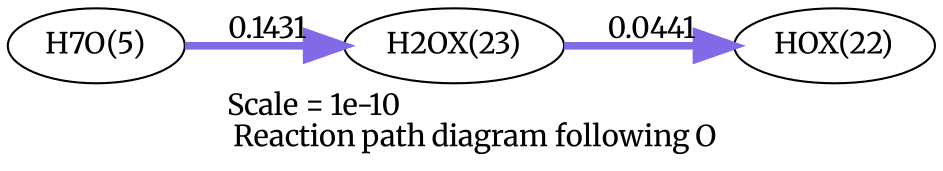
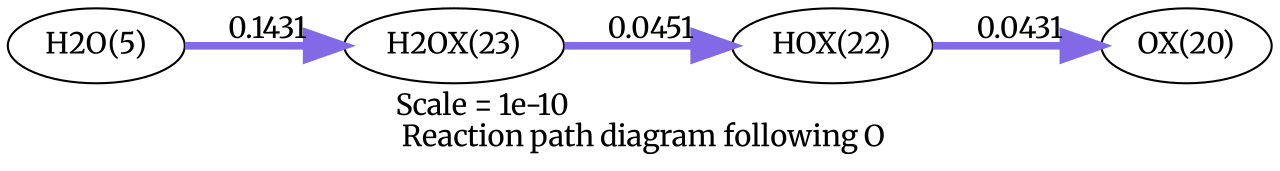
(649, 30) -> (648, 30)
(96, 46) -> (96, 46)
none -> (1187, 46)
